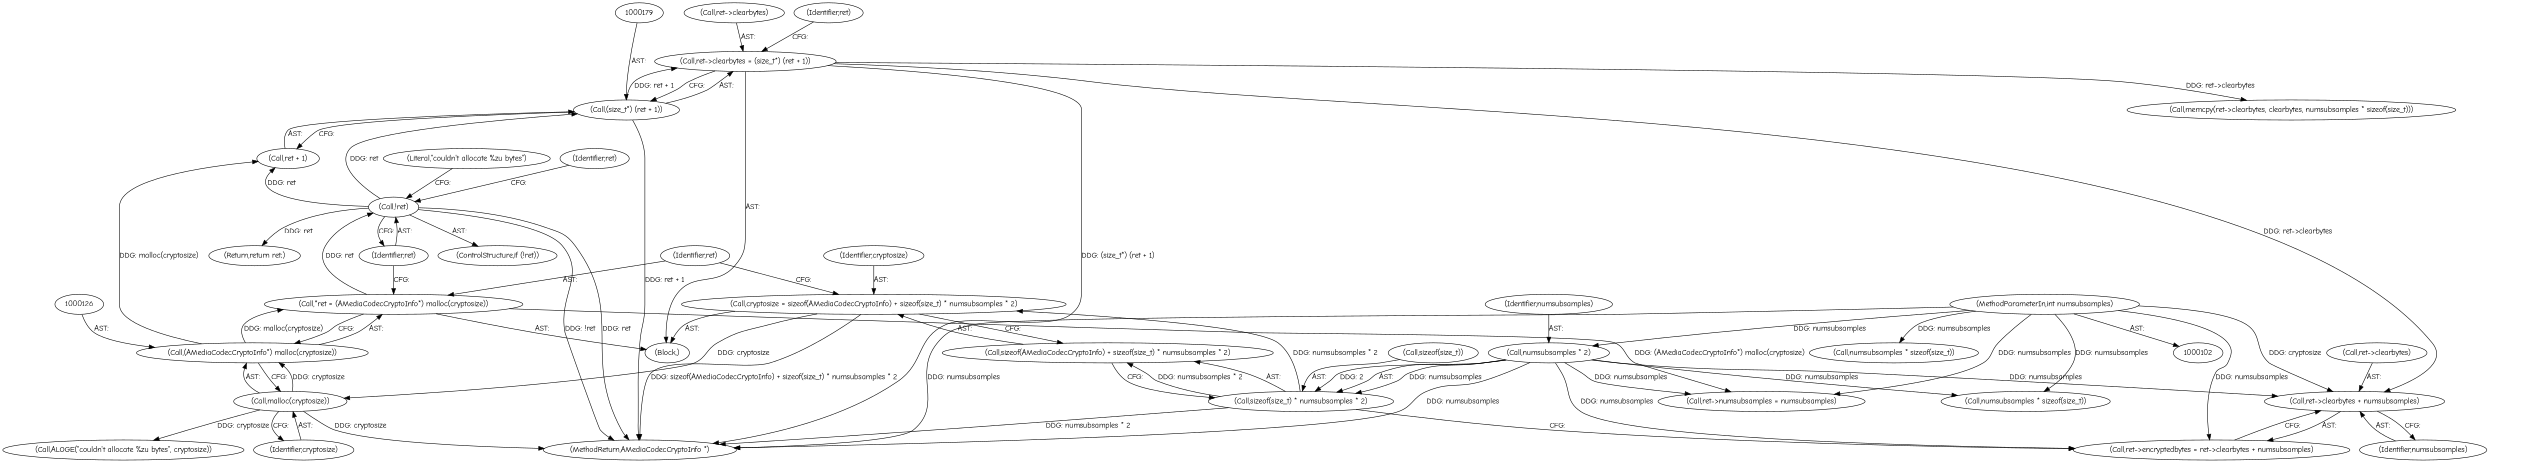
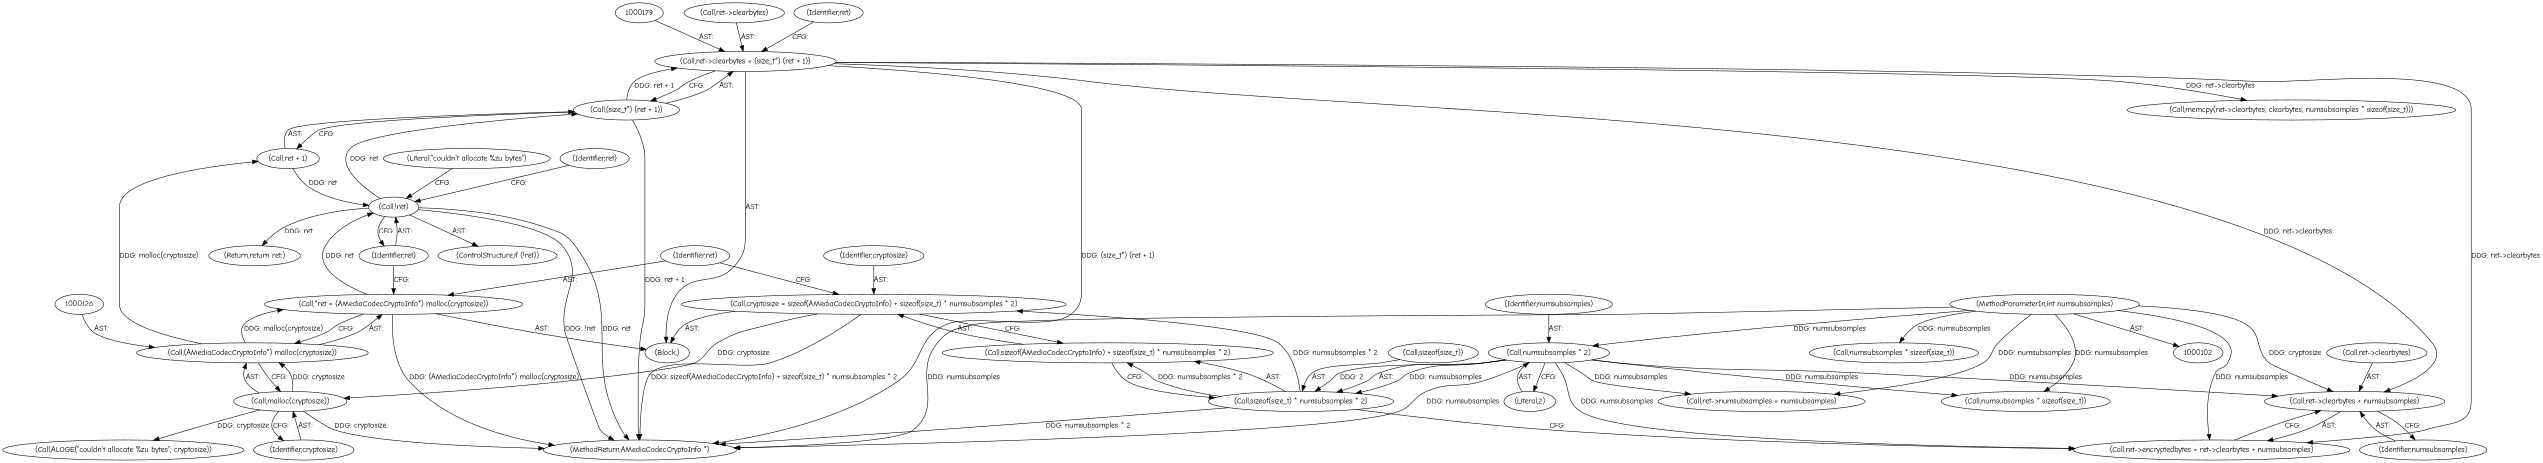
(630, 58) -> (687, 35)
none -> (2051, 75)
(308, 202) -> (323, 195)
(1124, 329) -> (442, 408)
none -> (1530, 401)
